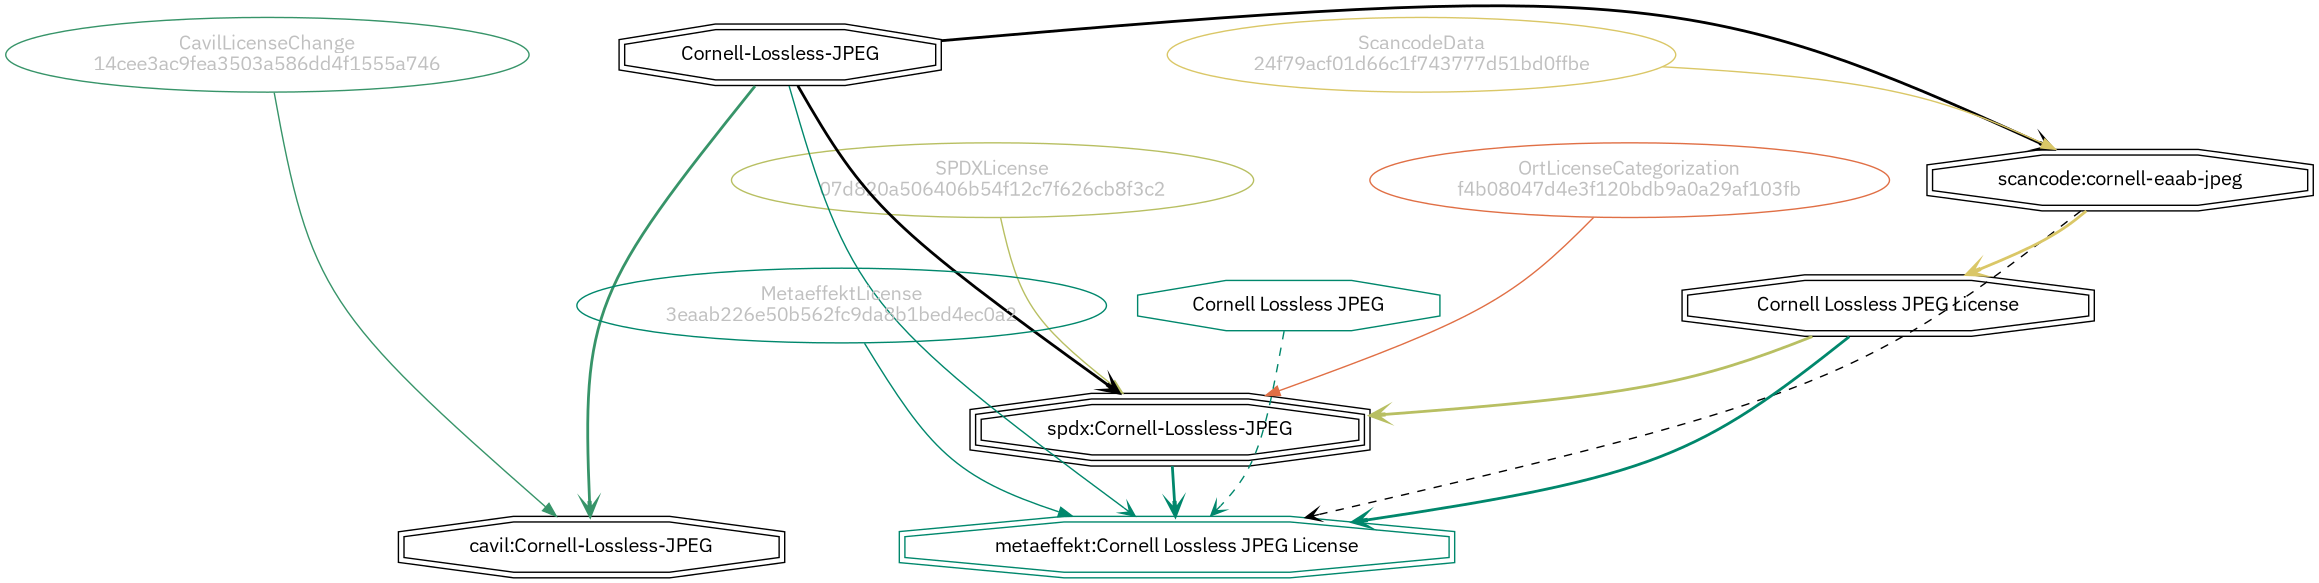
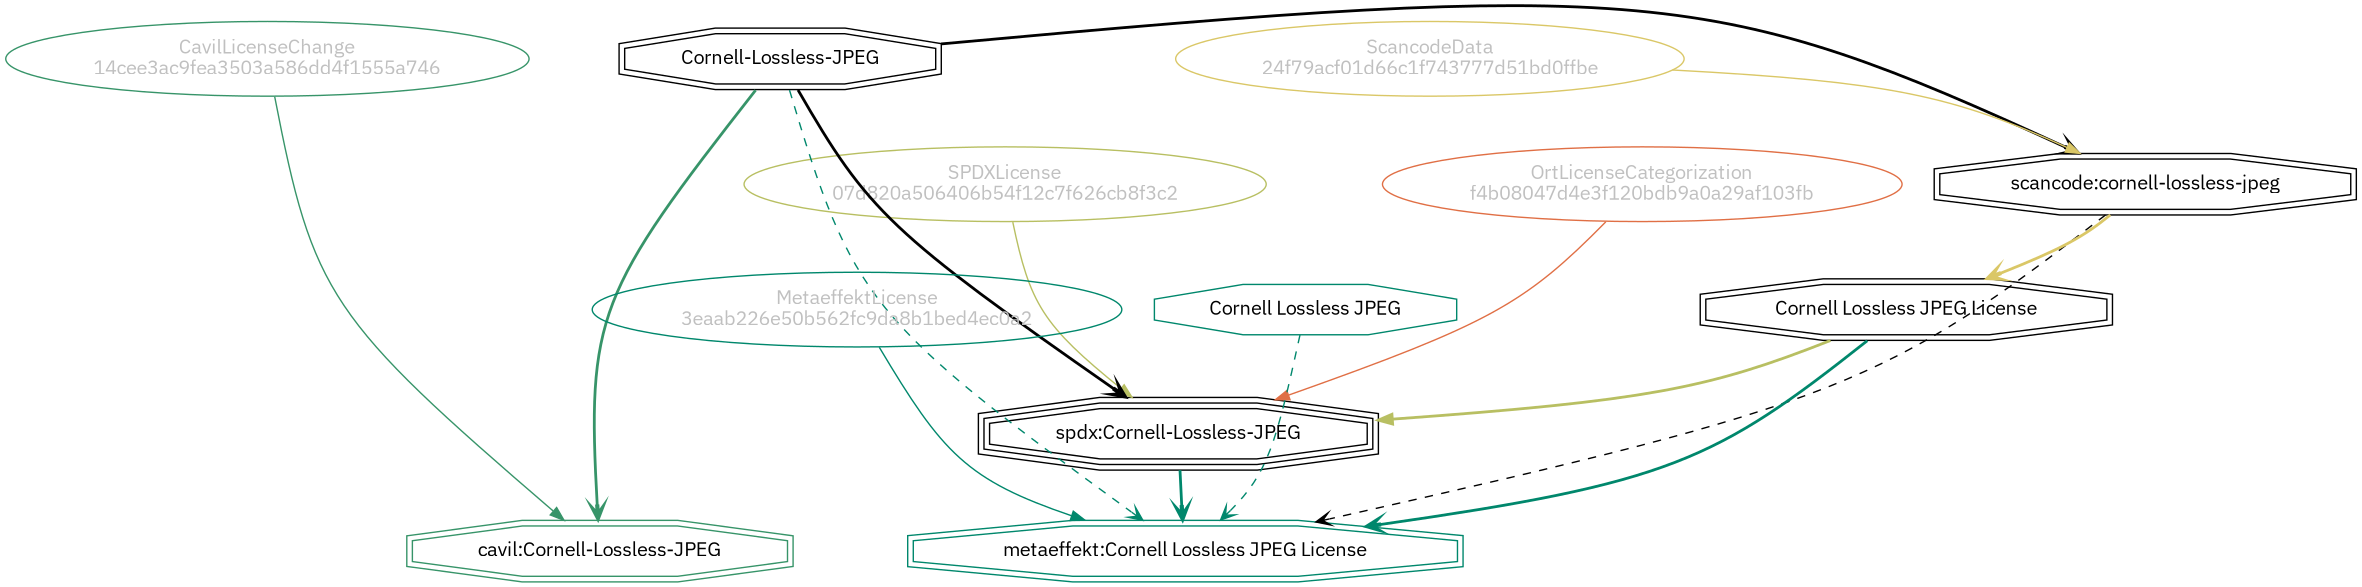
(2120, 180) -> (2145, 184)
(909, 333) -> (913, 338)
(1602, 393) -> (1615, 398)
(592, 547) -> (600, 551)
